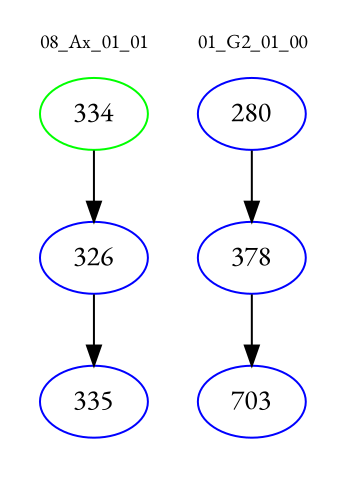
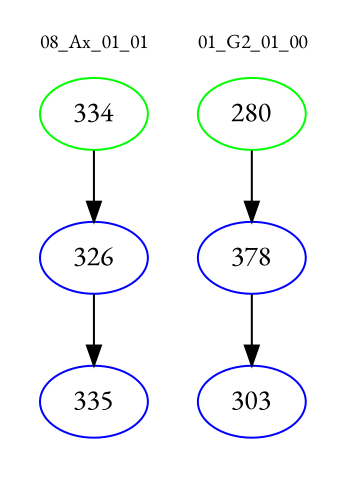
(252, 114) -> (252, 114)
(252, 402) -> (252, 402)
